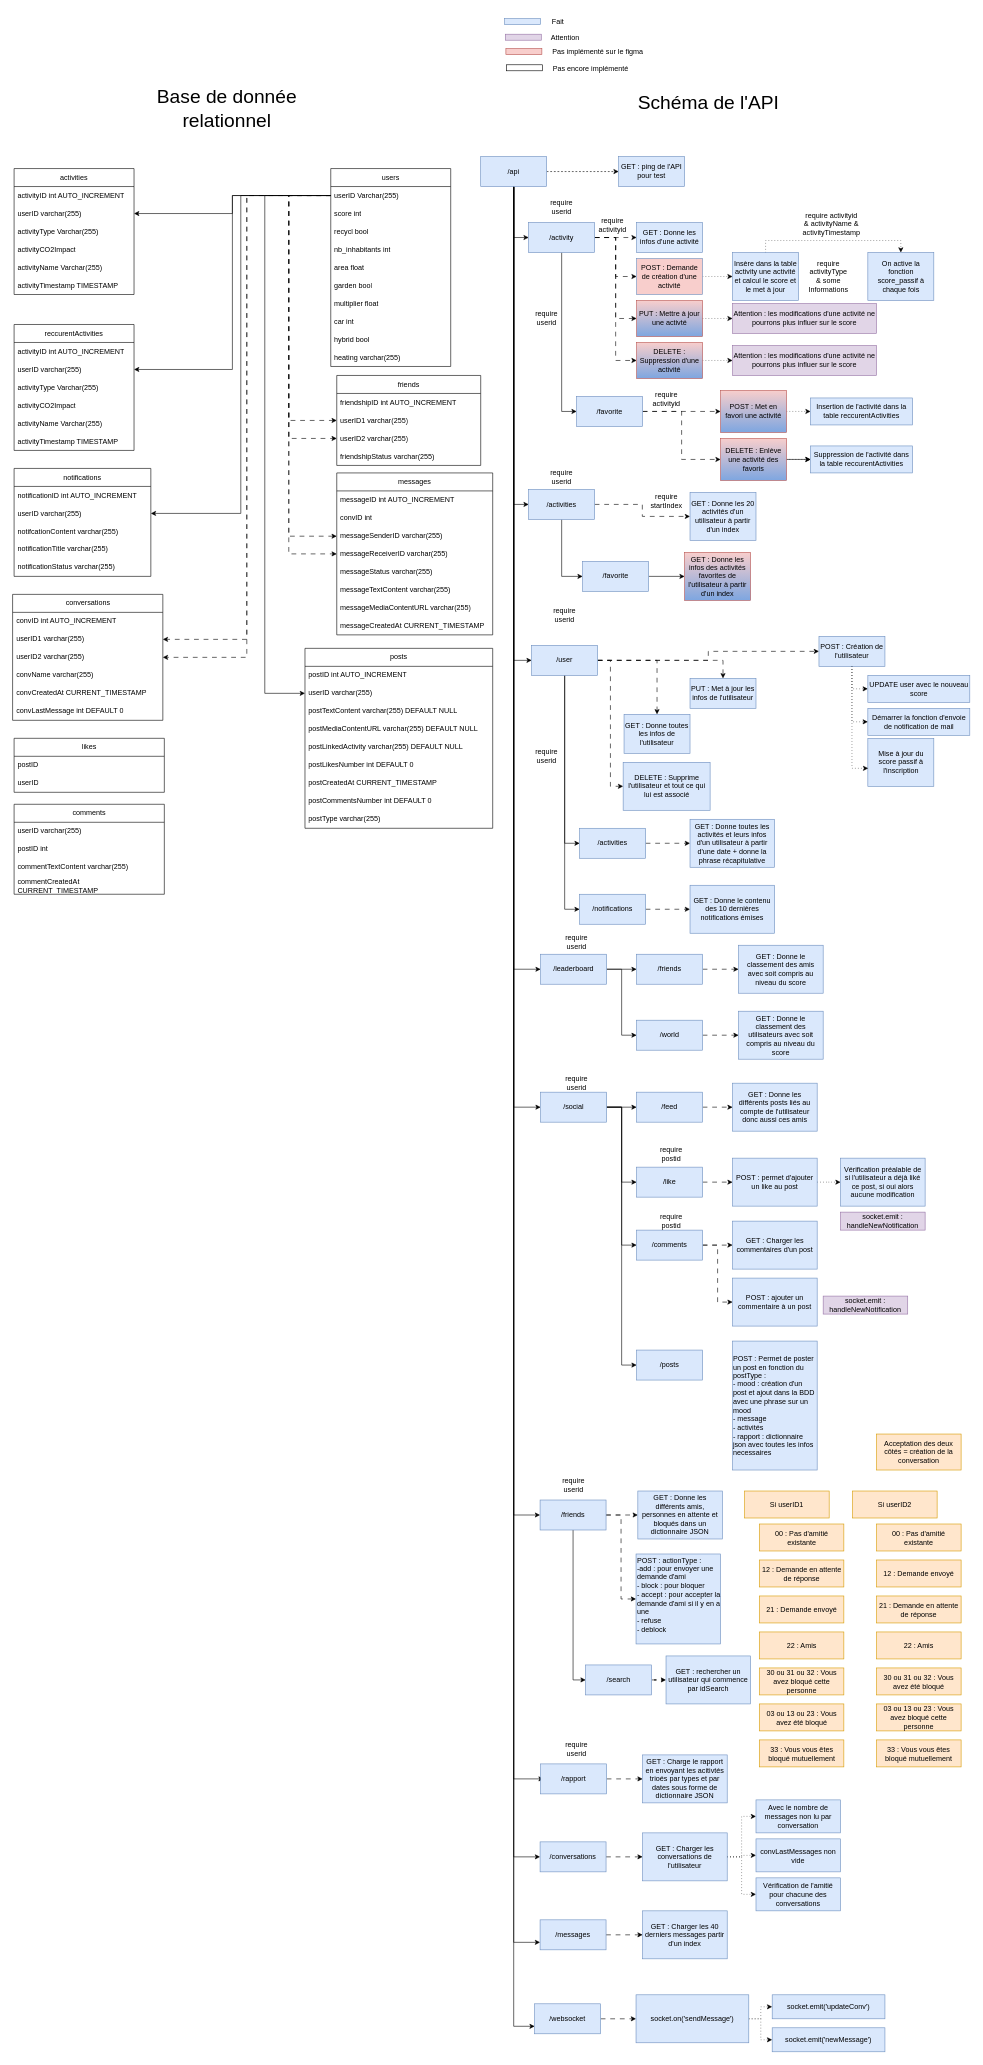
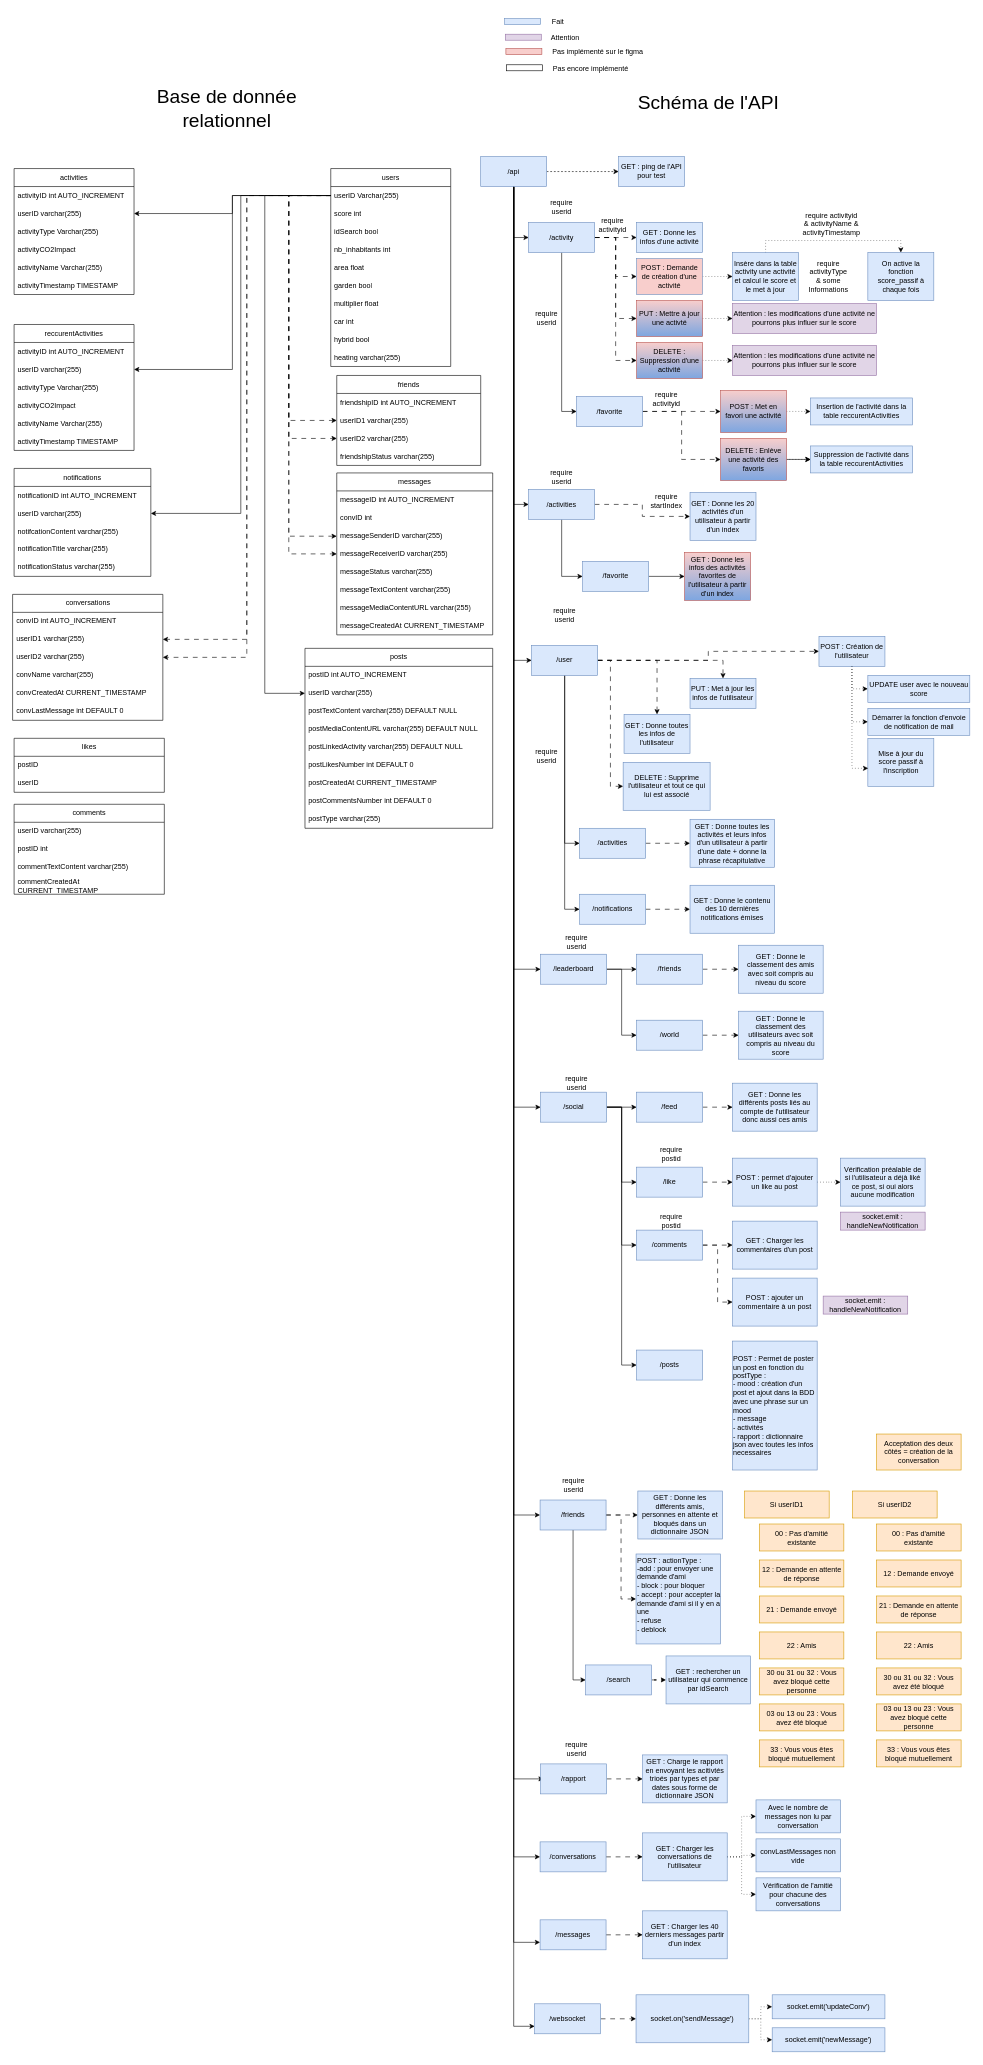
(354, 231) -> (358, 231)
